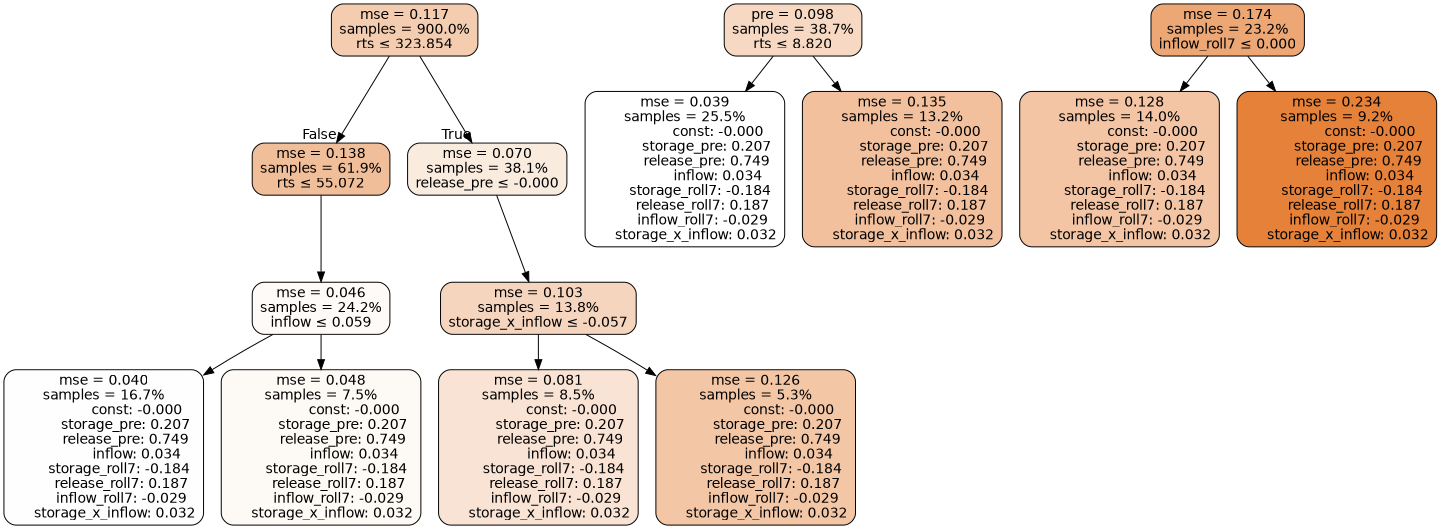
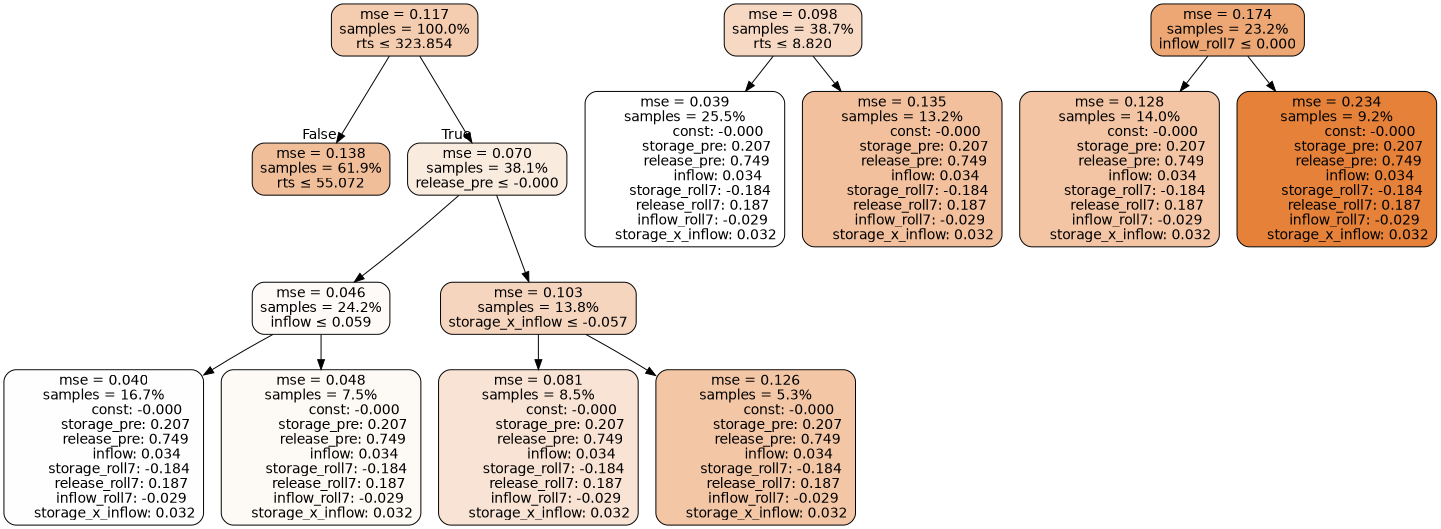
(405, 30) -> (405, 30)
(793, 30) -> (793, 30)
(321, 233) -> (411, 236)
